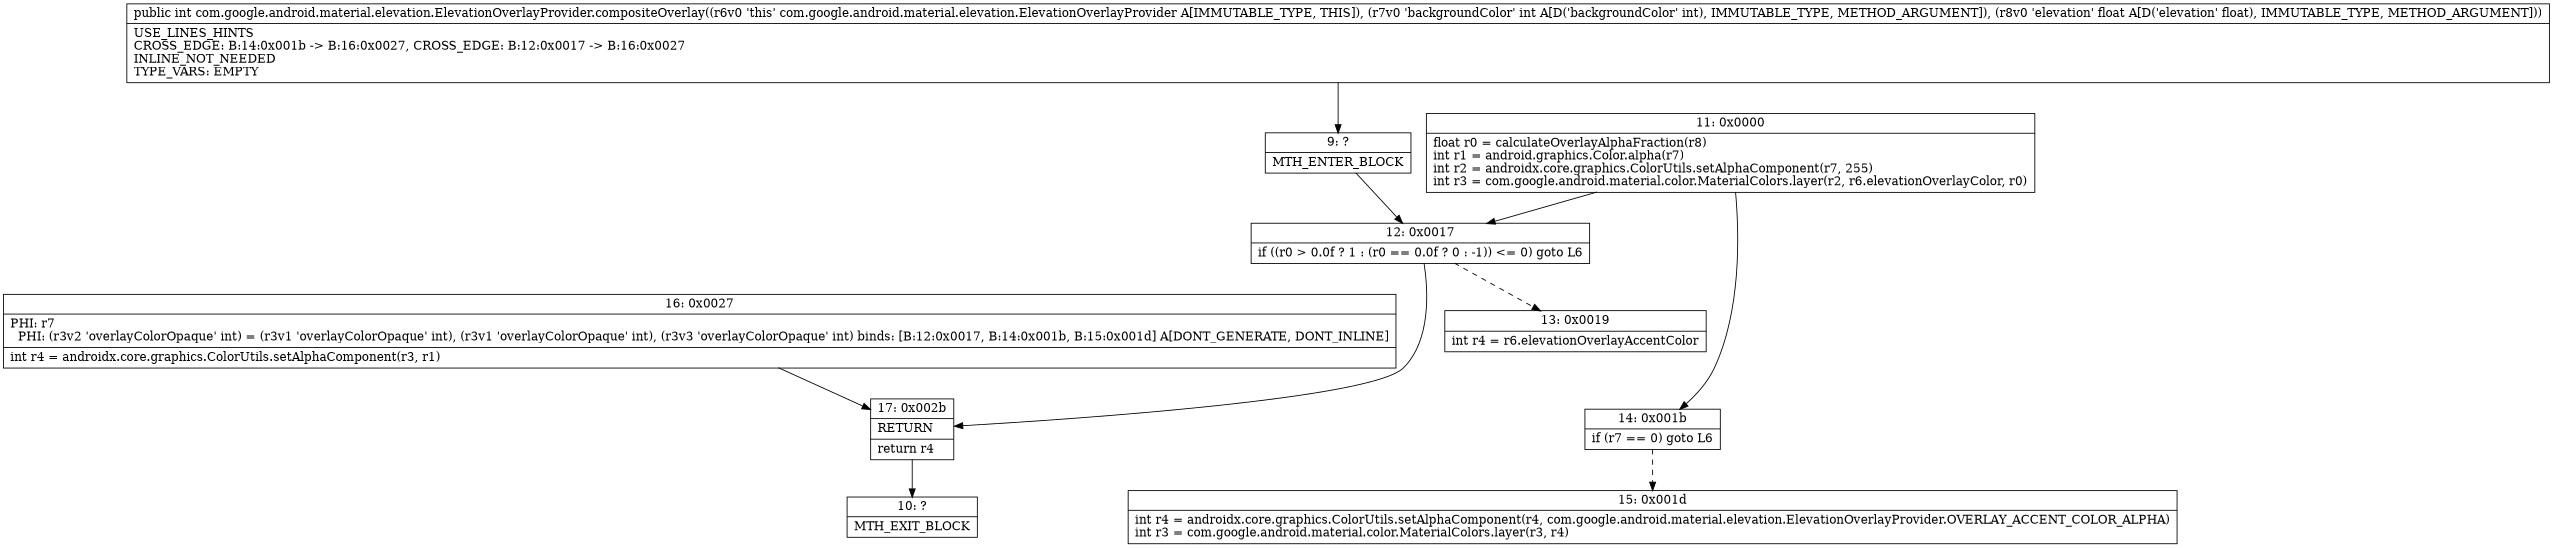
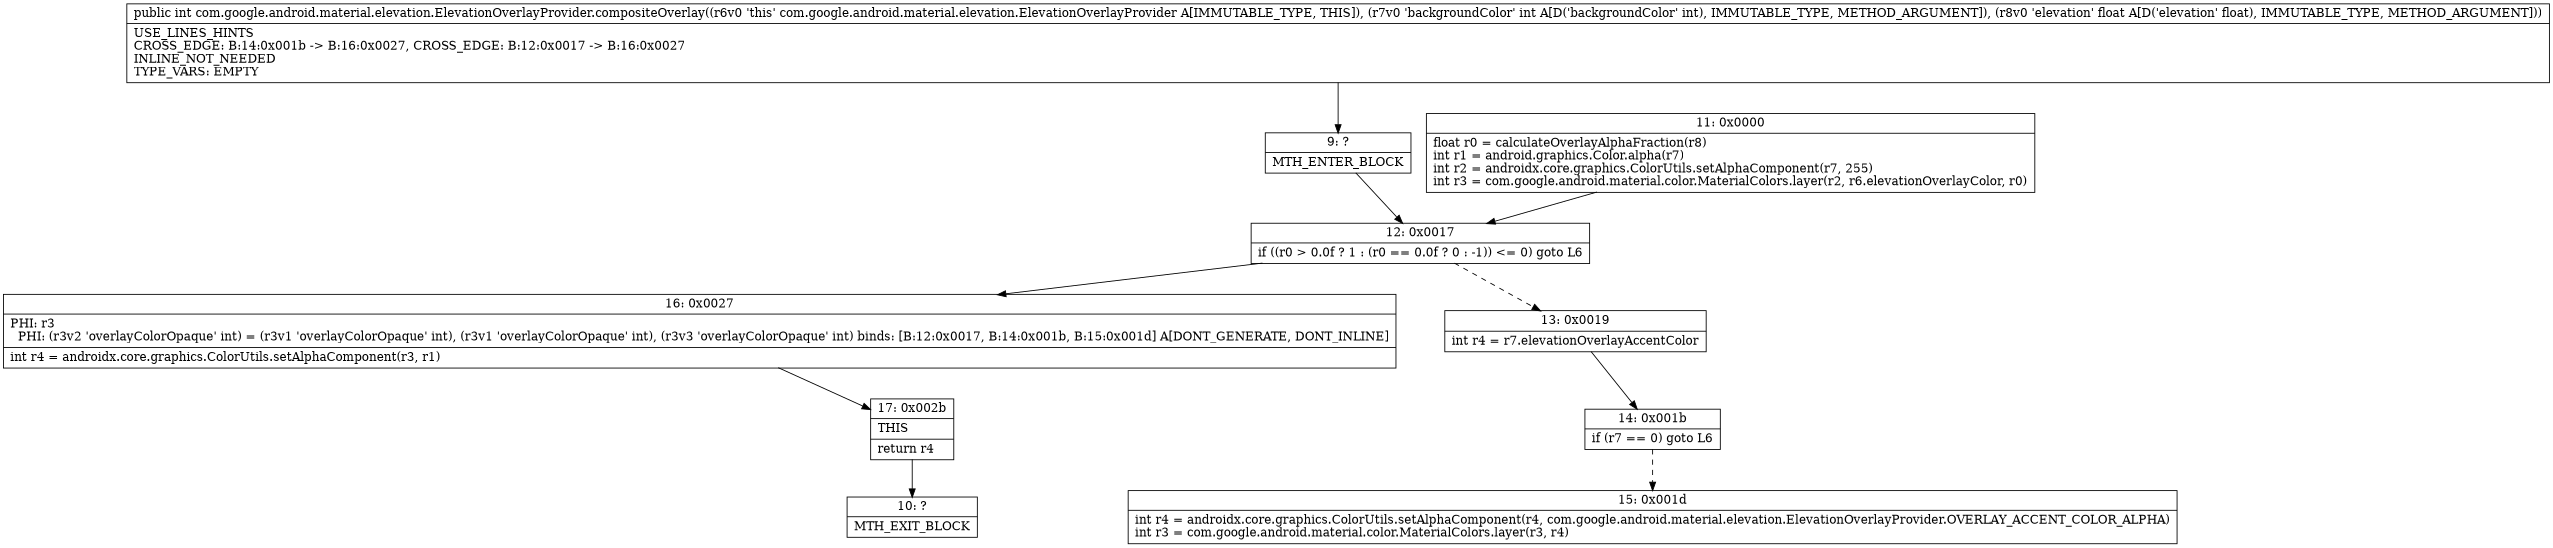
(1733, 304) -> (1611, 377)
(35, 324) -> (35, 324)
(1575, 341) -> (1575, 341)
(1240, 403) -> (1134, 278)
(905, 428) -> (893, 428)
